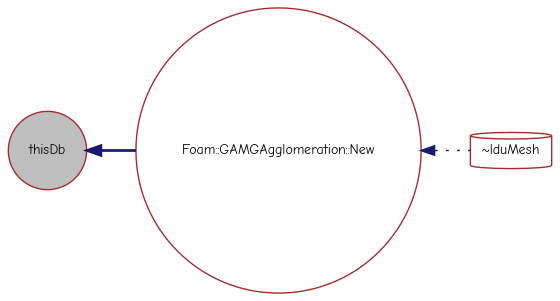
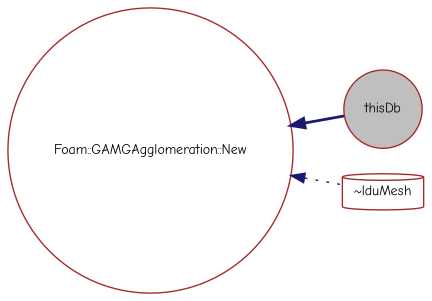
(118, 151) -> (324, 119)
